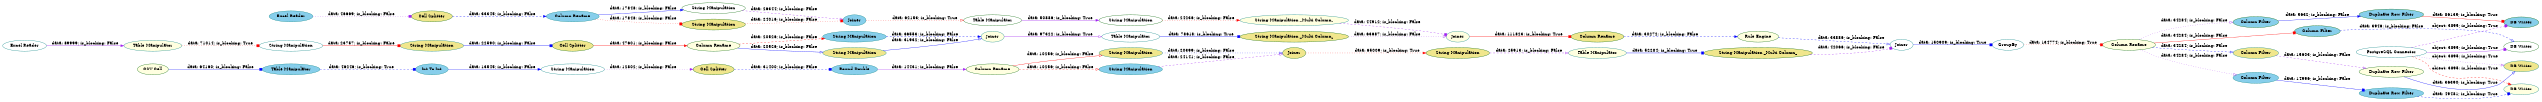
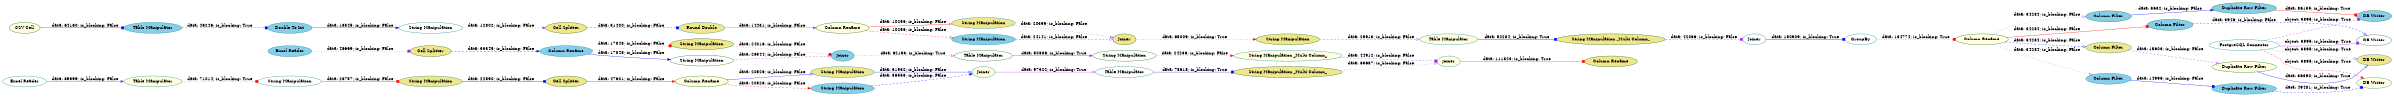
(1758, 37) -> none
(432, 69) -> (290, 28)
(854, 69) -> (702, 28)
